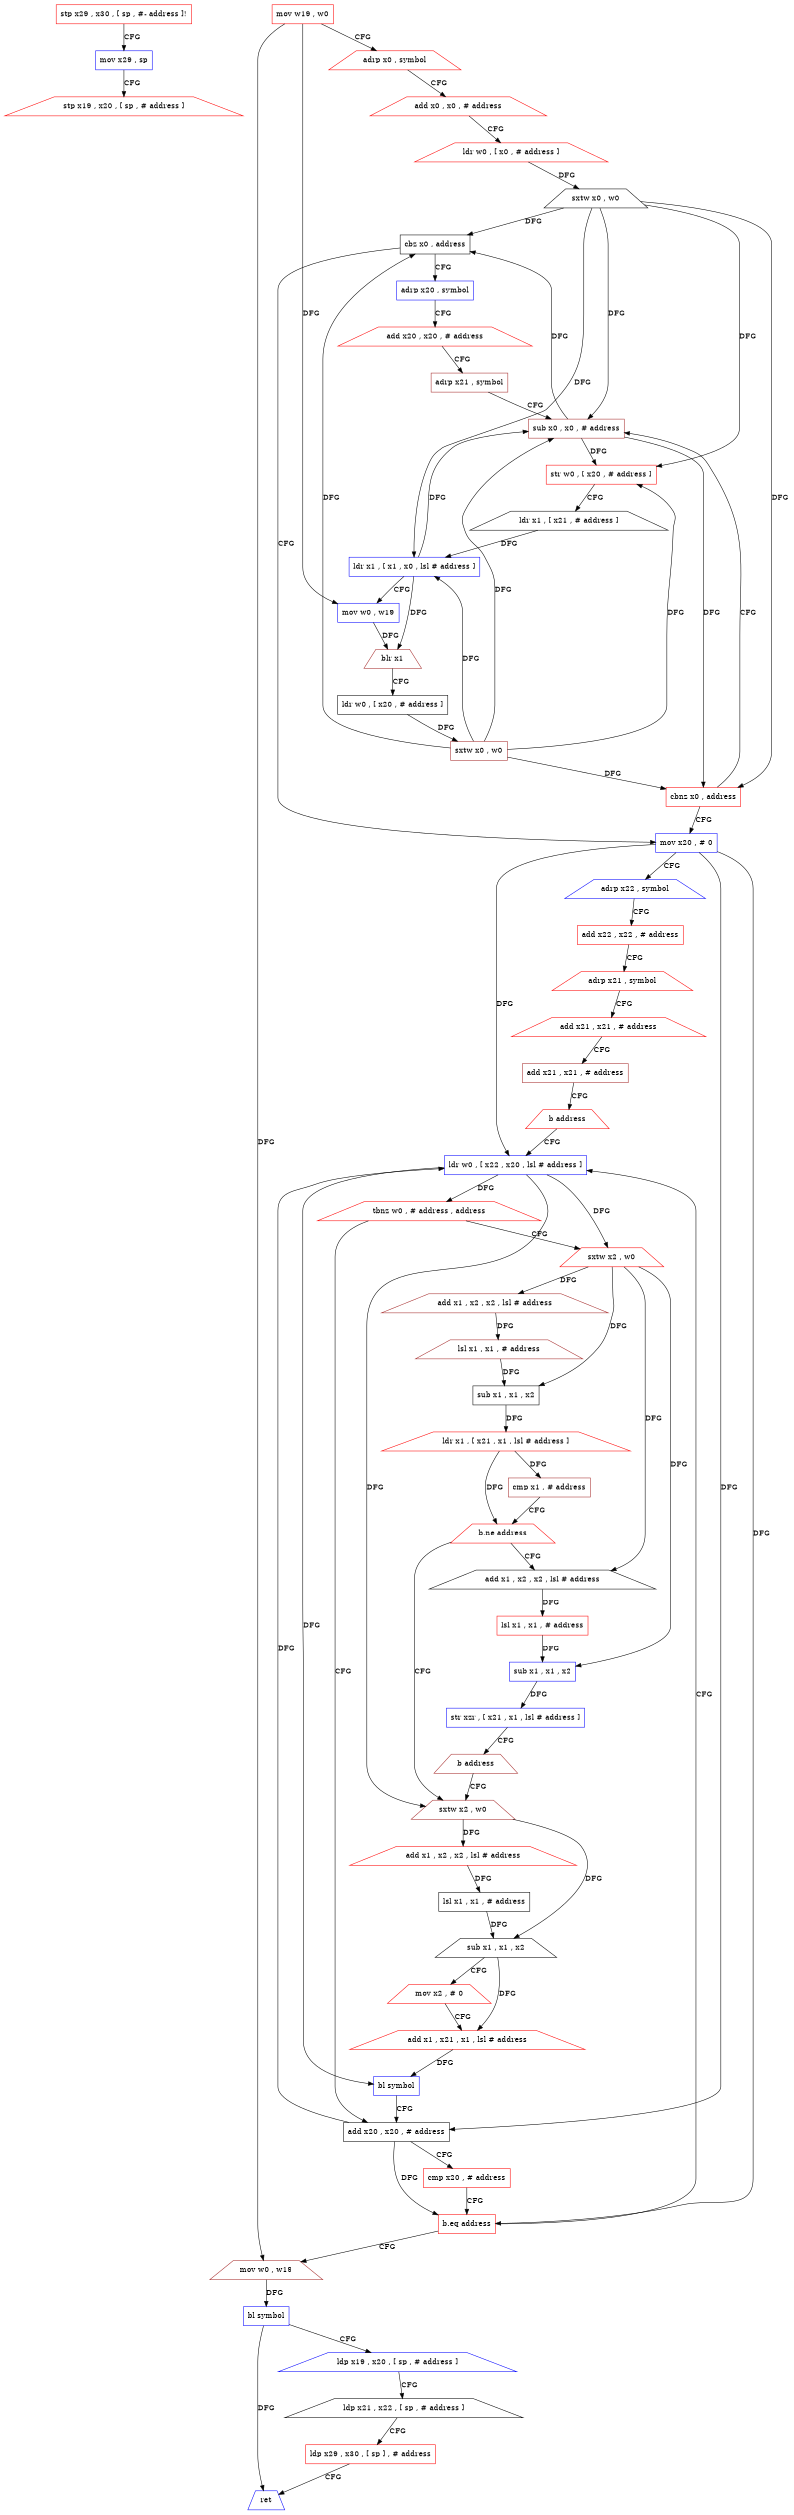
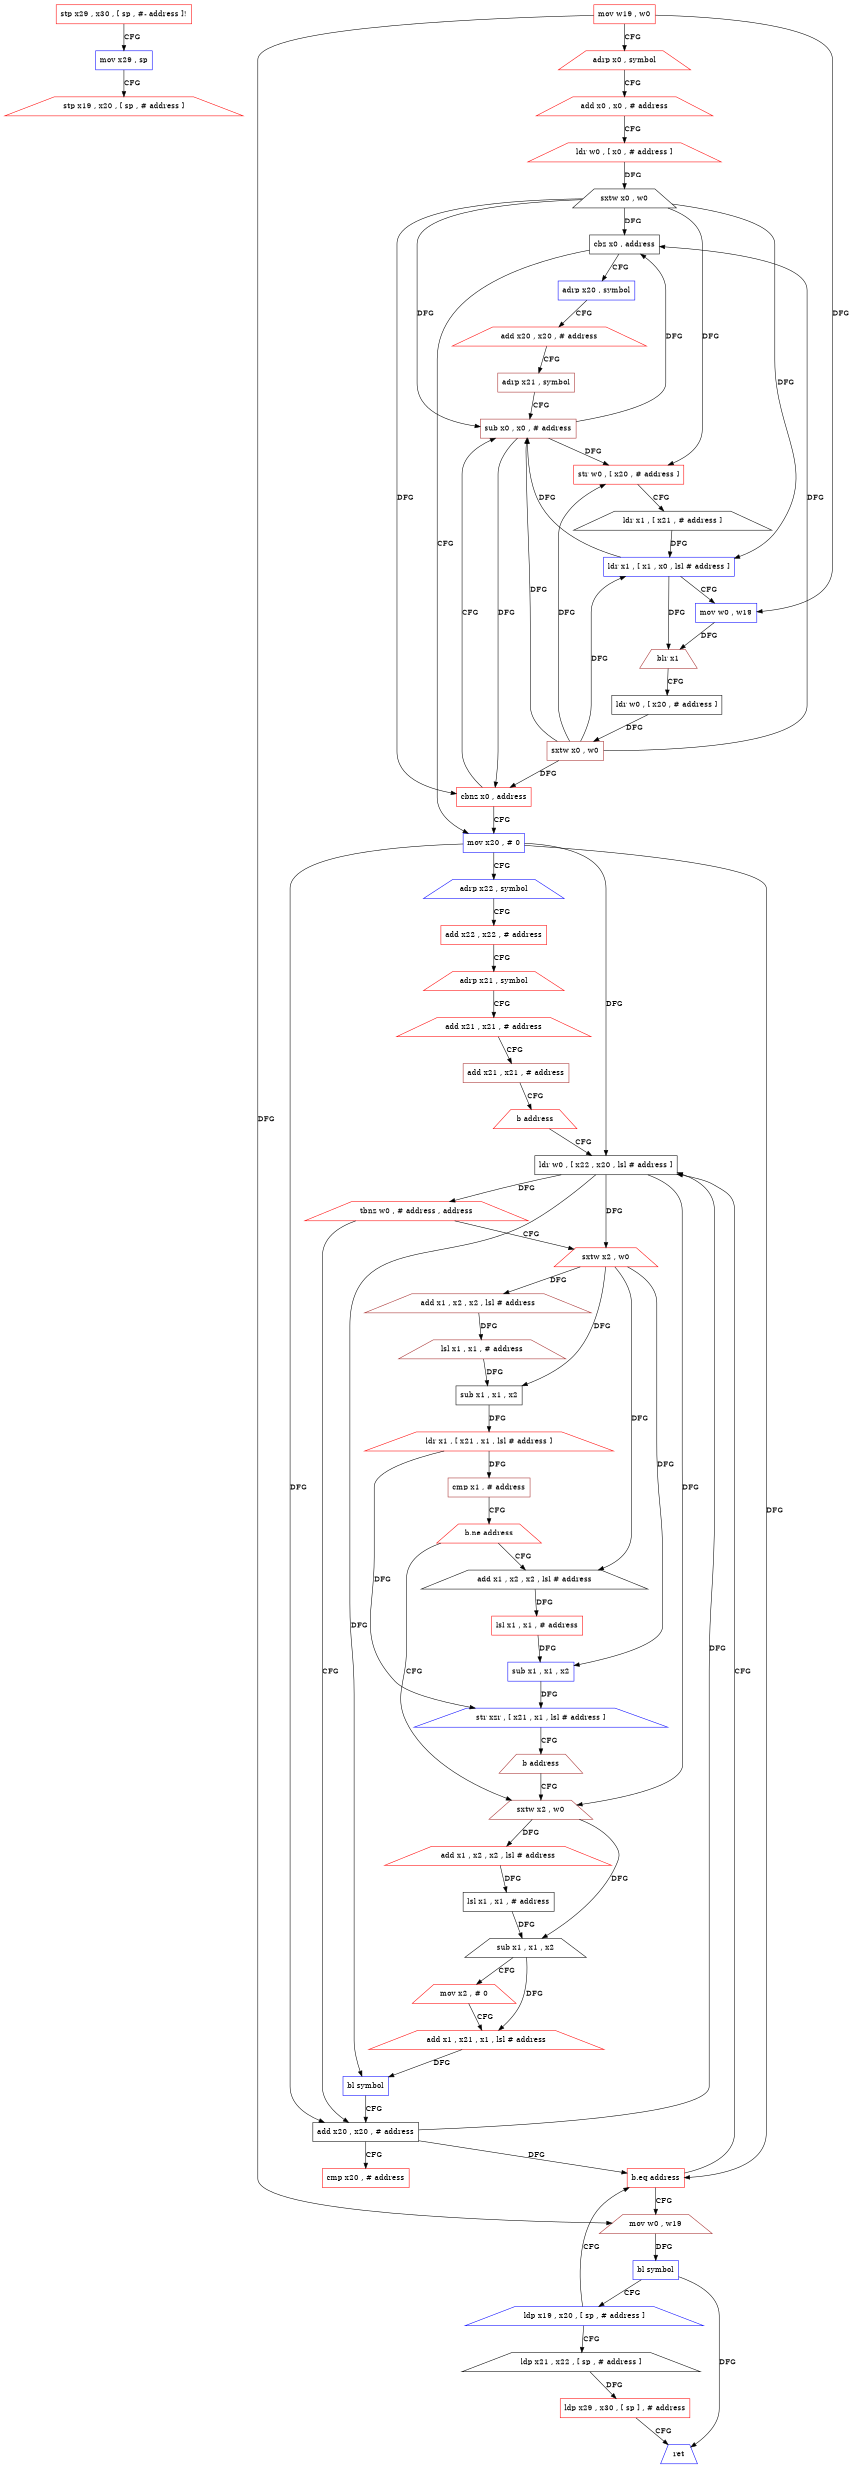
(516, 1165) -> (606, 1165)
(485, 1484) -> (373, 1587)
(516, 1718) -> (541, 1718)
(467, 2198) -> (584, 2240)
(398, 2431) -> (615, 2385)
